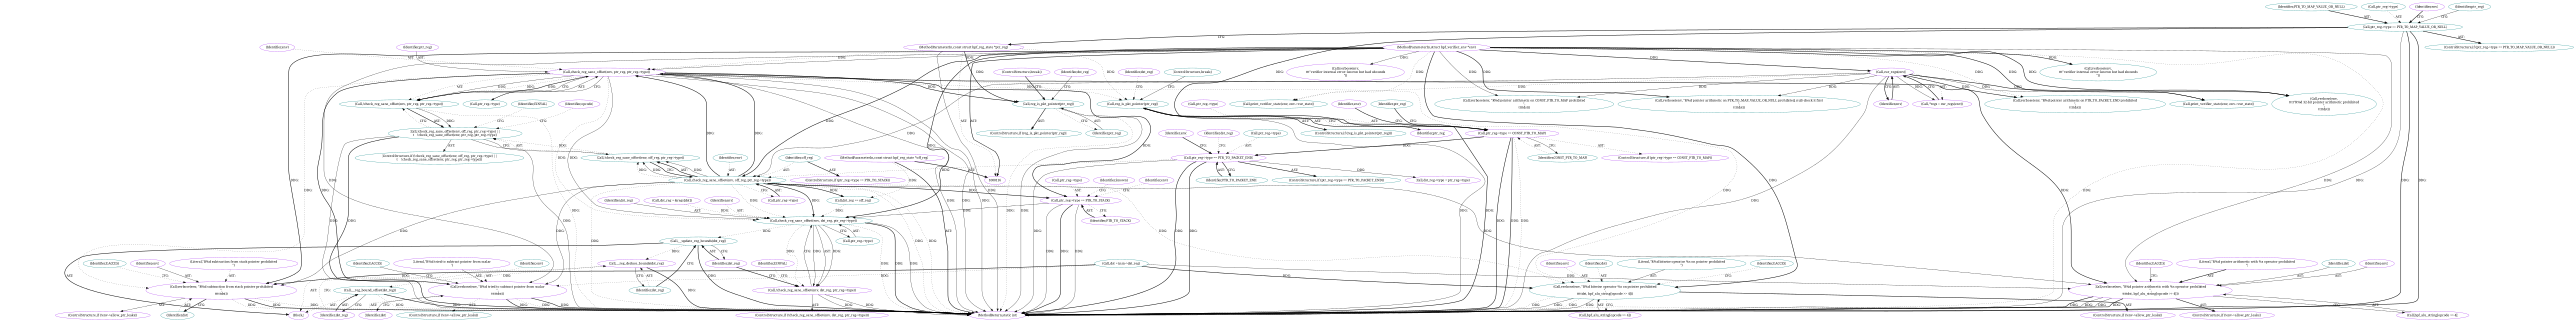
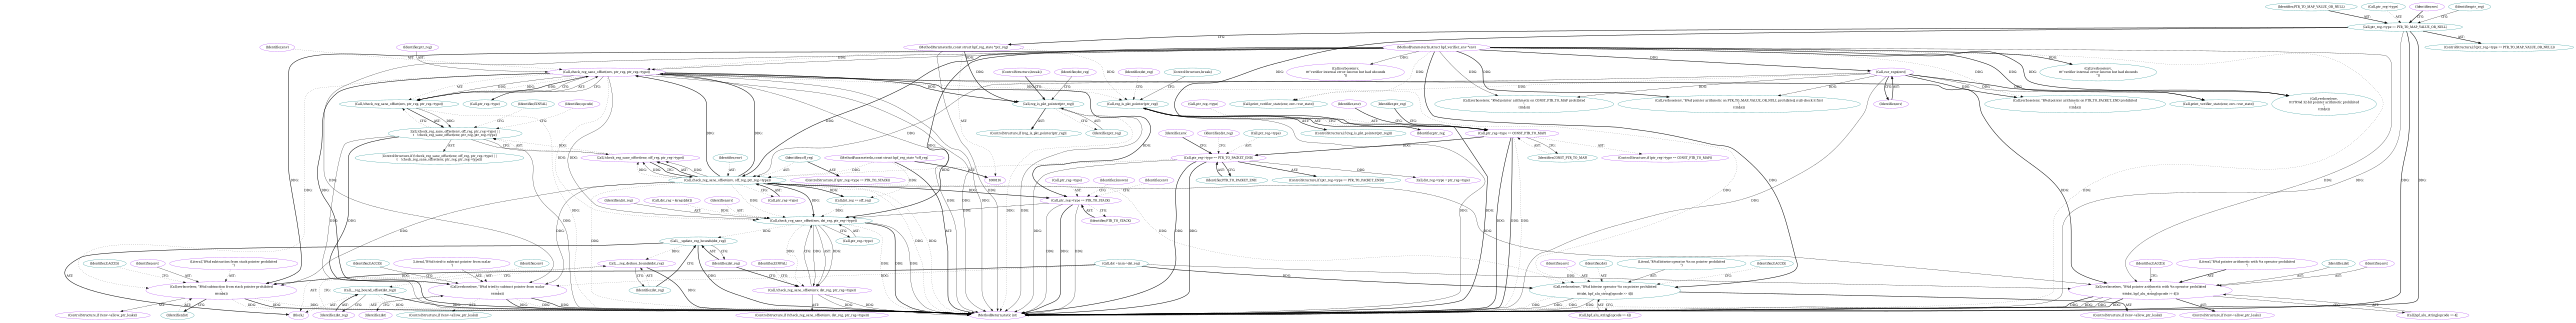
(1116, 55) -> none
(1942, 104) -> none
(640, 158) -> (640, 158)
none -> (838, 172)
(508, 276) -> (508, 276)
